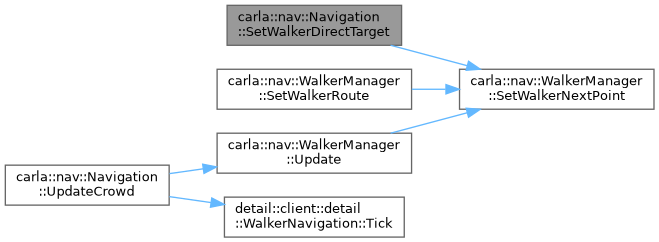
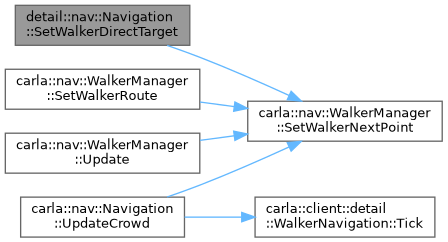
(314, 25) -> (103, 25)
(186, 171) -> (229, 173)
(314, 217) -> (345, 217)
